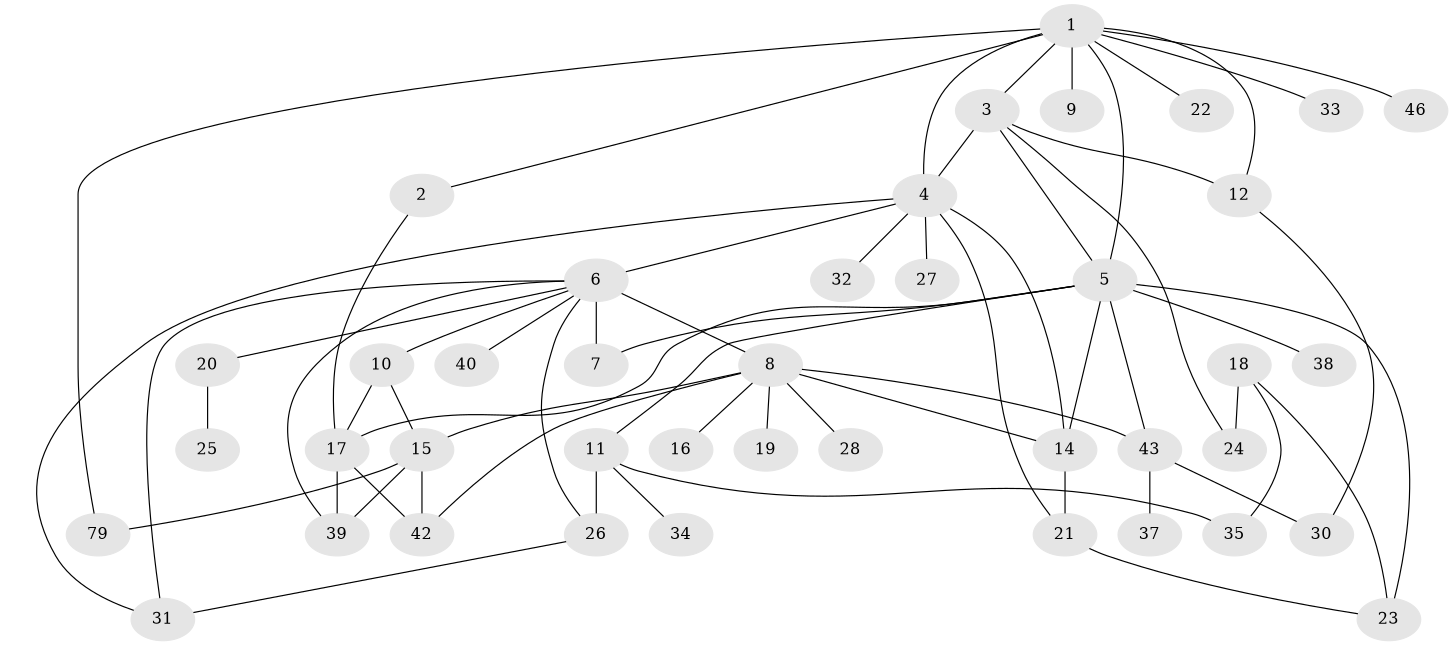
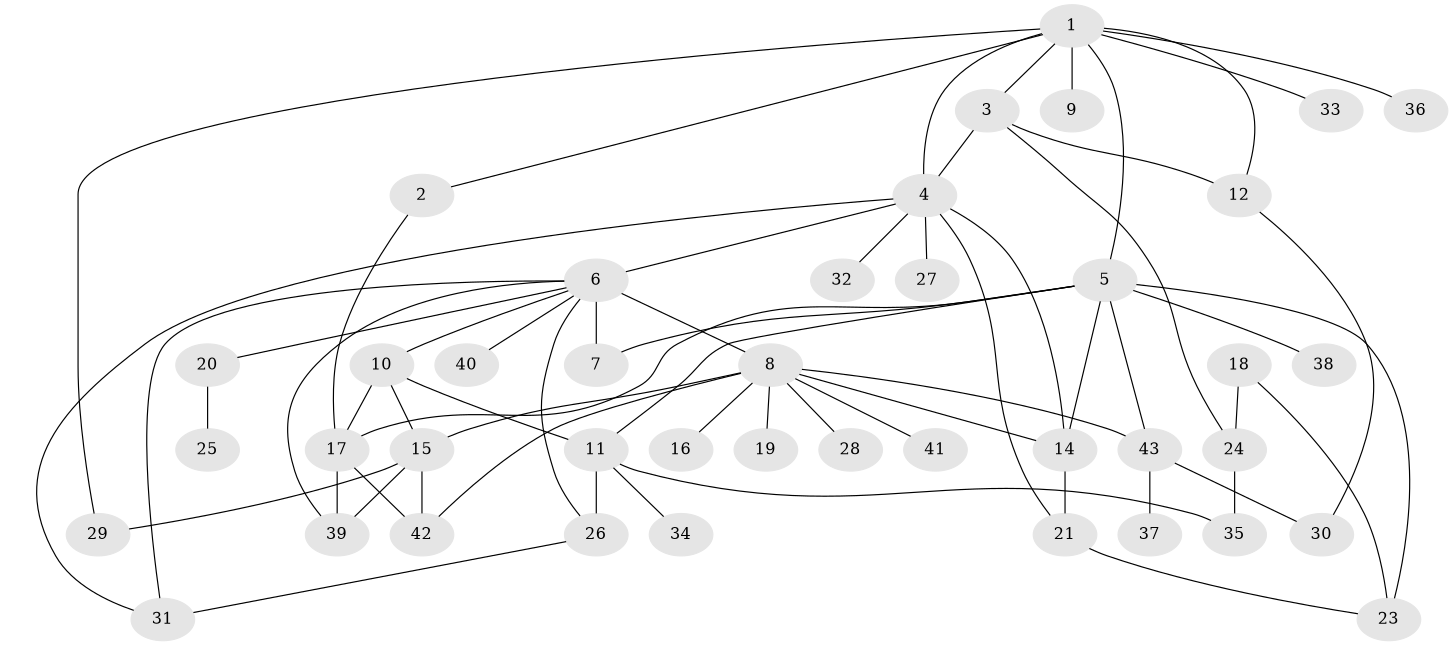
(1202, 111) -> none
(1416, 111) -> (1416, 111)
(1046, 195) -> none
none -> (475, 406)
none -> (935, 450)
(1281, 451) -> (1235, 500)
(98, 535) -> (98, 535)
